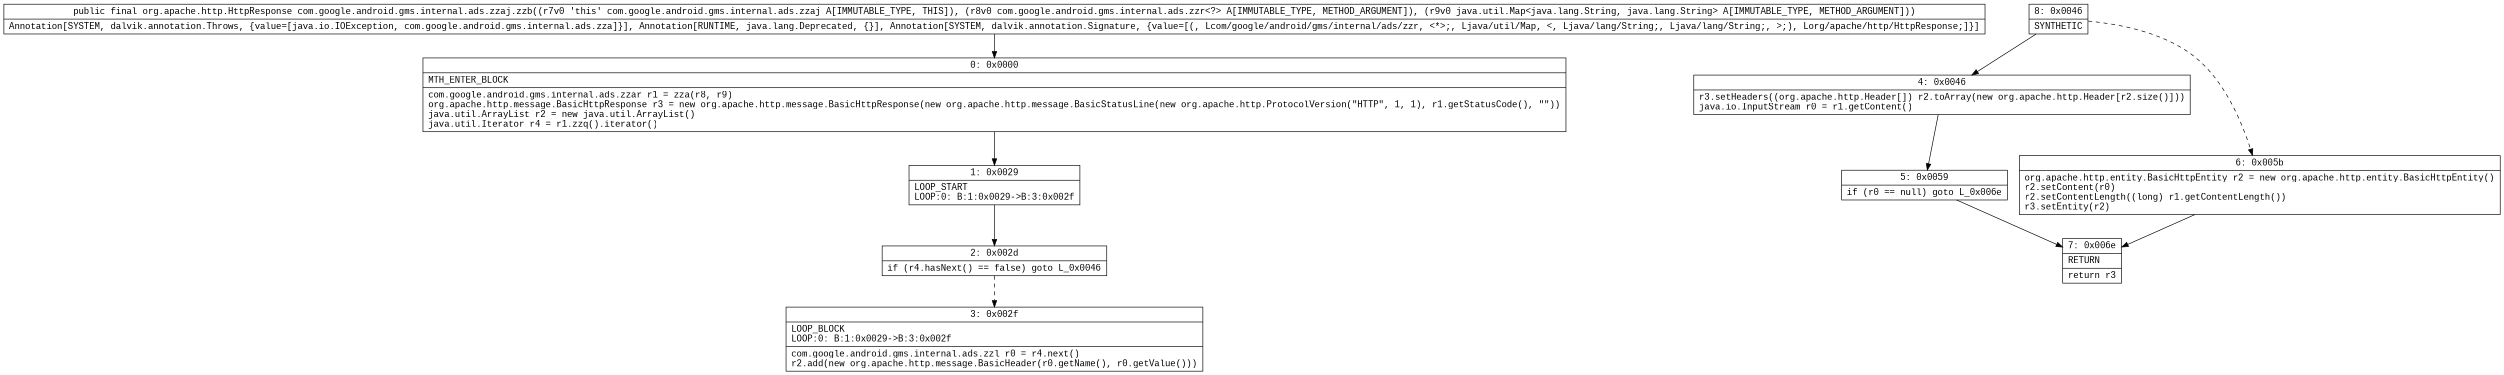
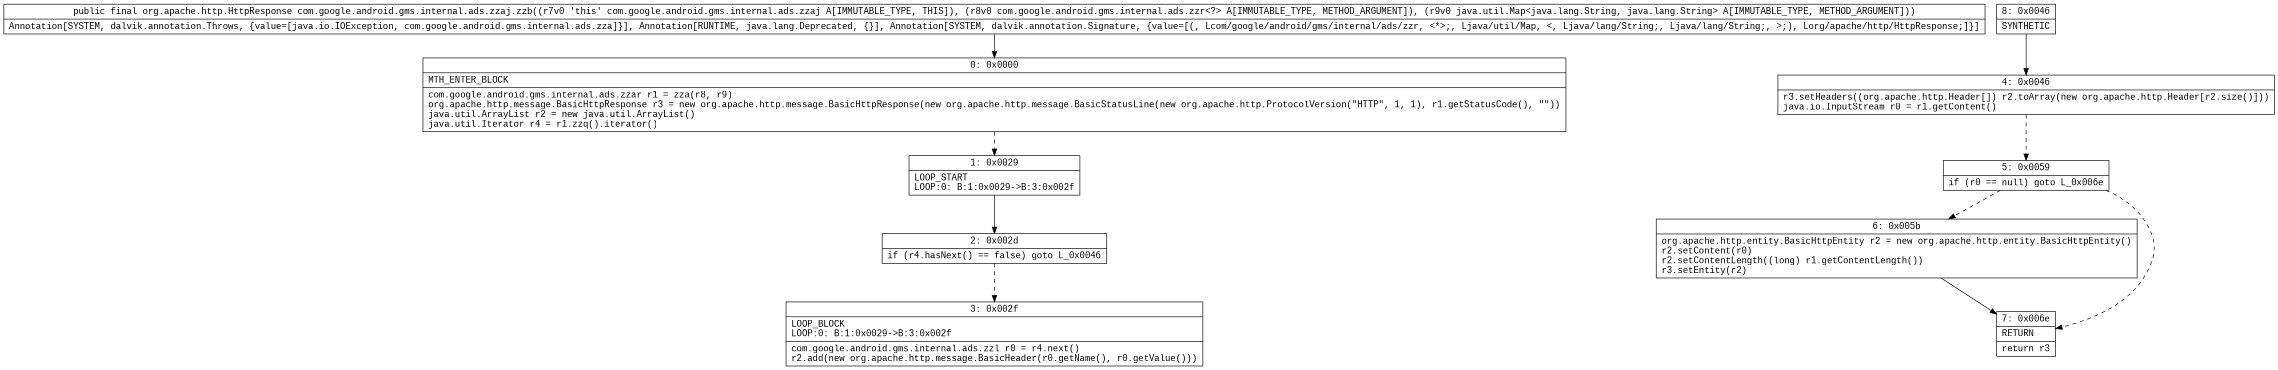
(2193, 56) -> (1977, 203)
(1933, 139) -> (2026, 134)
(994, 145) -> (994, 140)
(2007, 222) -> (2147, 272)
